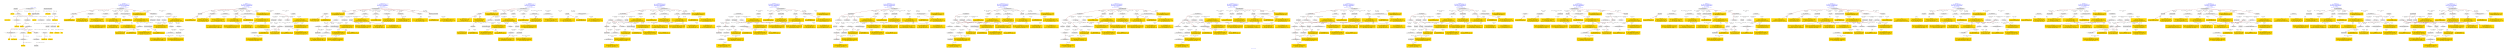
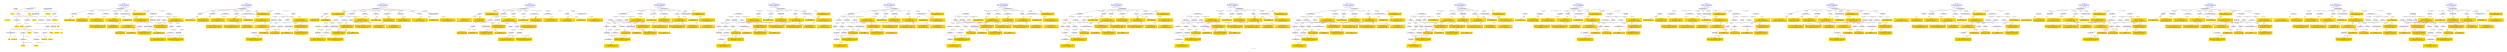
(36, 46) -> (36, 46)
